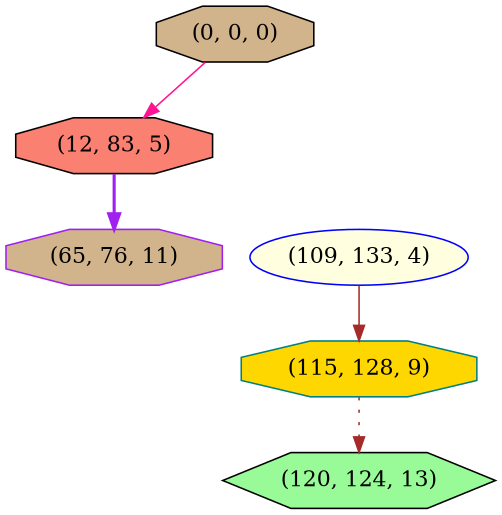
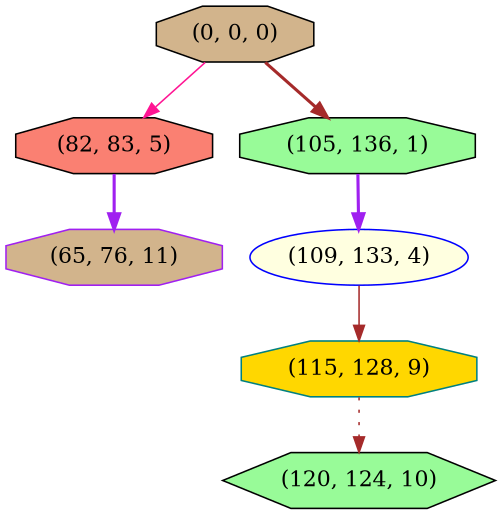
(114, 146) -> (114, 146)
none -> (358, 146)
(359, 480) -> (359, 480)
